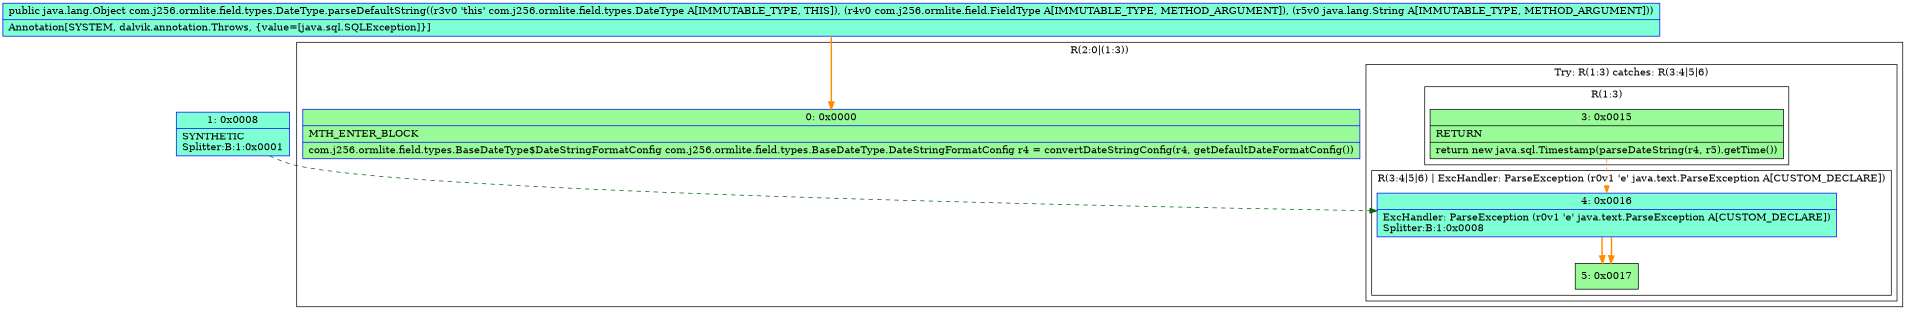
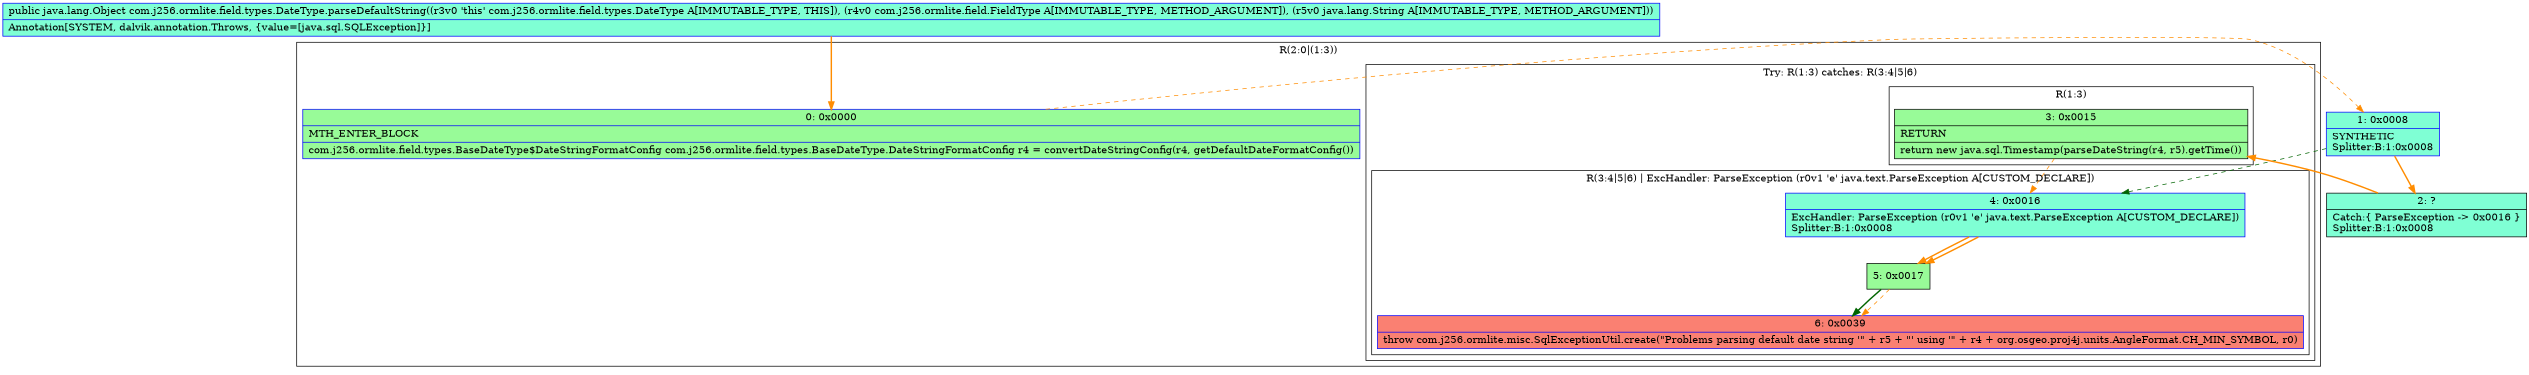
none -> (1711, 50)
(233, 147) -> (2383, 147)
none -> (2427, 215)
none -> (1840, 332)
